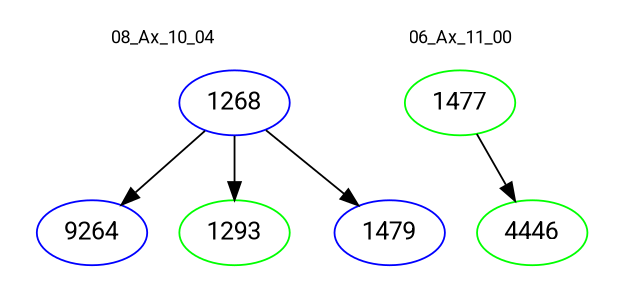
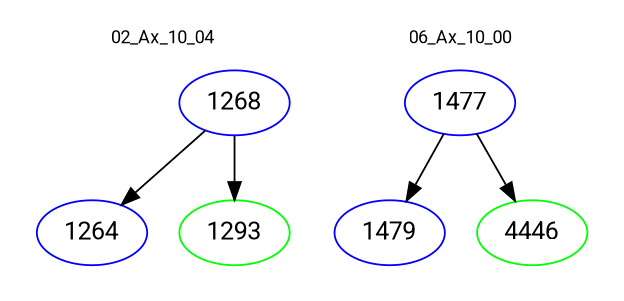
(163, 39) -> (163, 39)
(461, 39) -> (461, 39)
(460, 103) -> (460, 103)
(293, 153) -> (430, 159)
(92, 233) -> (92, 233)
